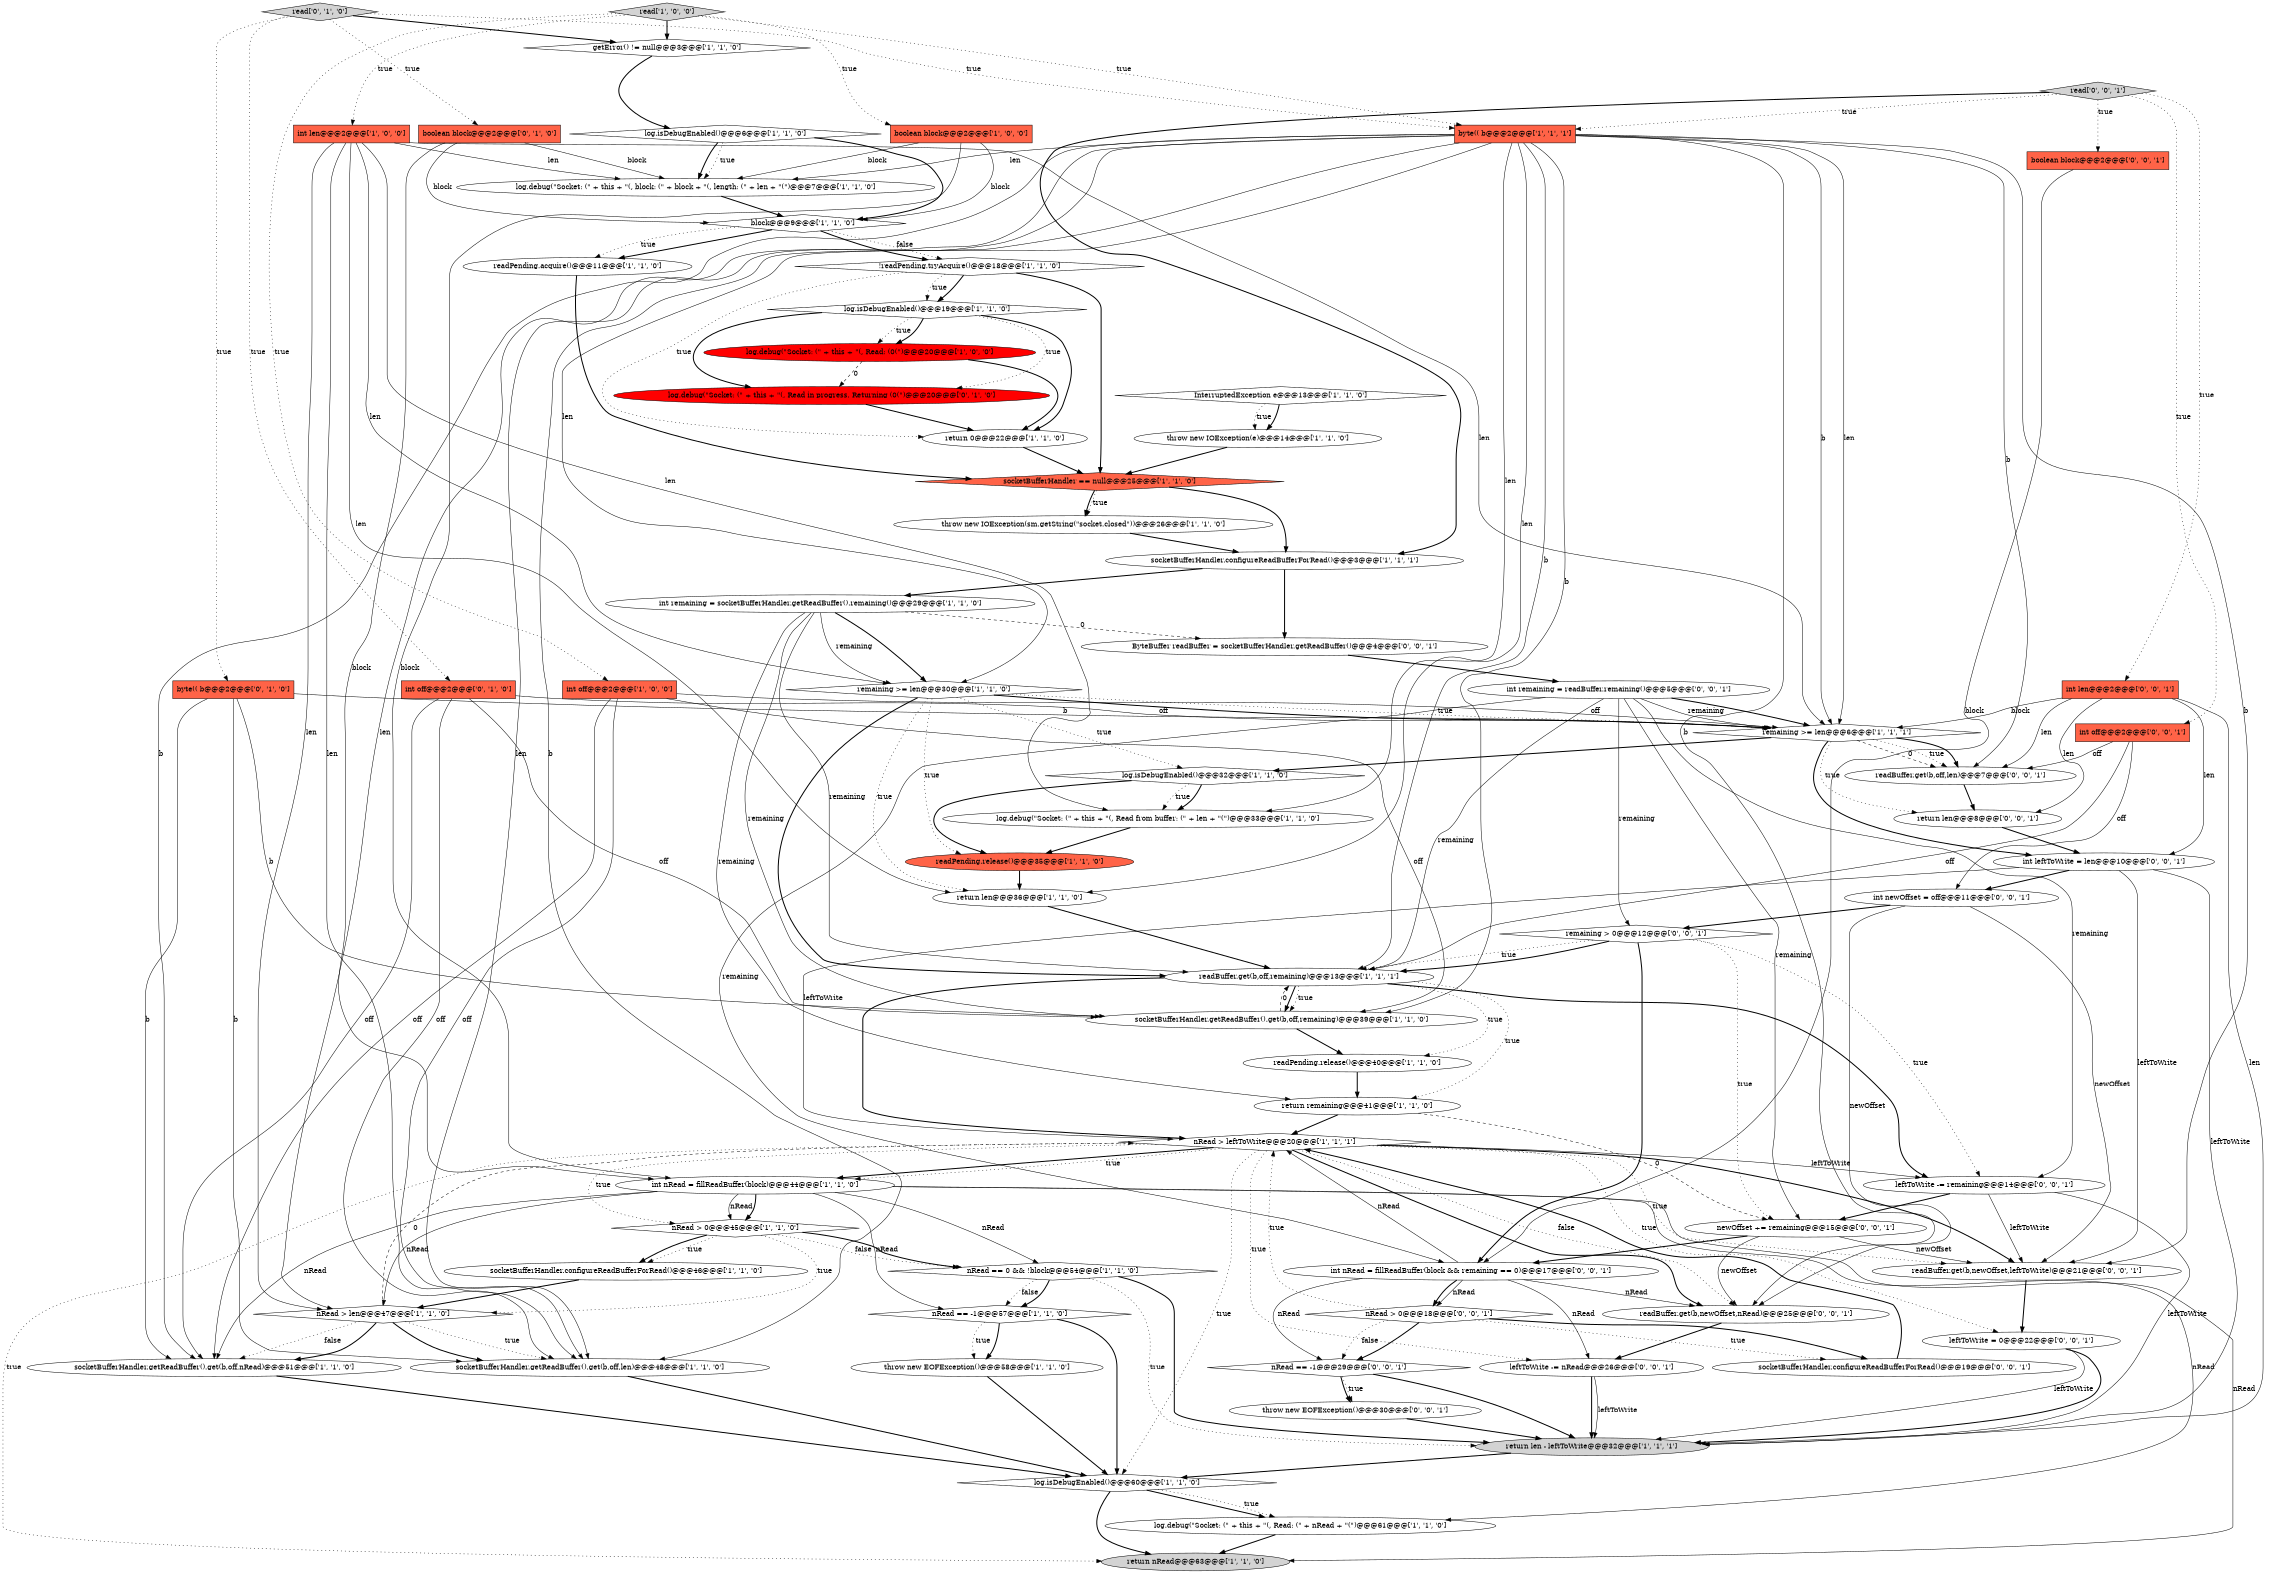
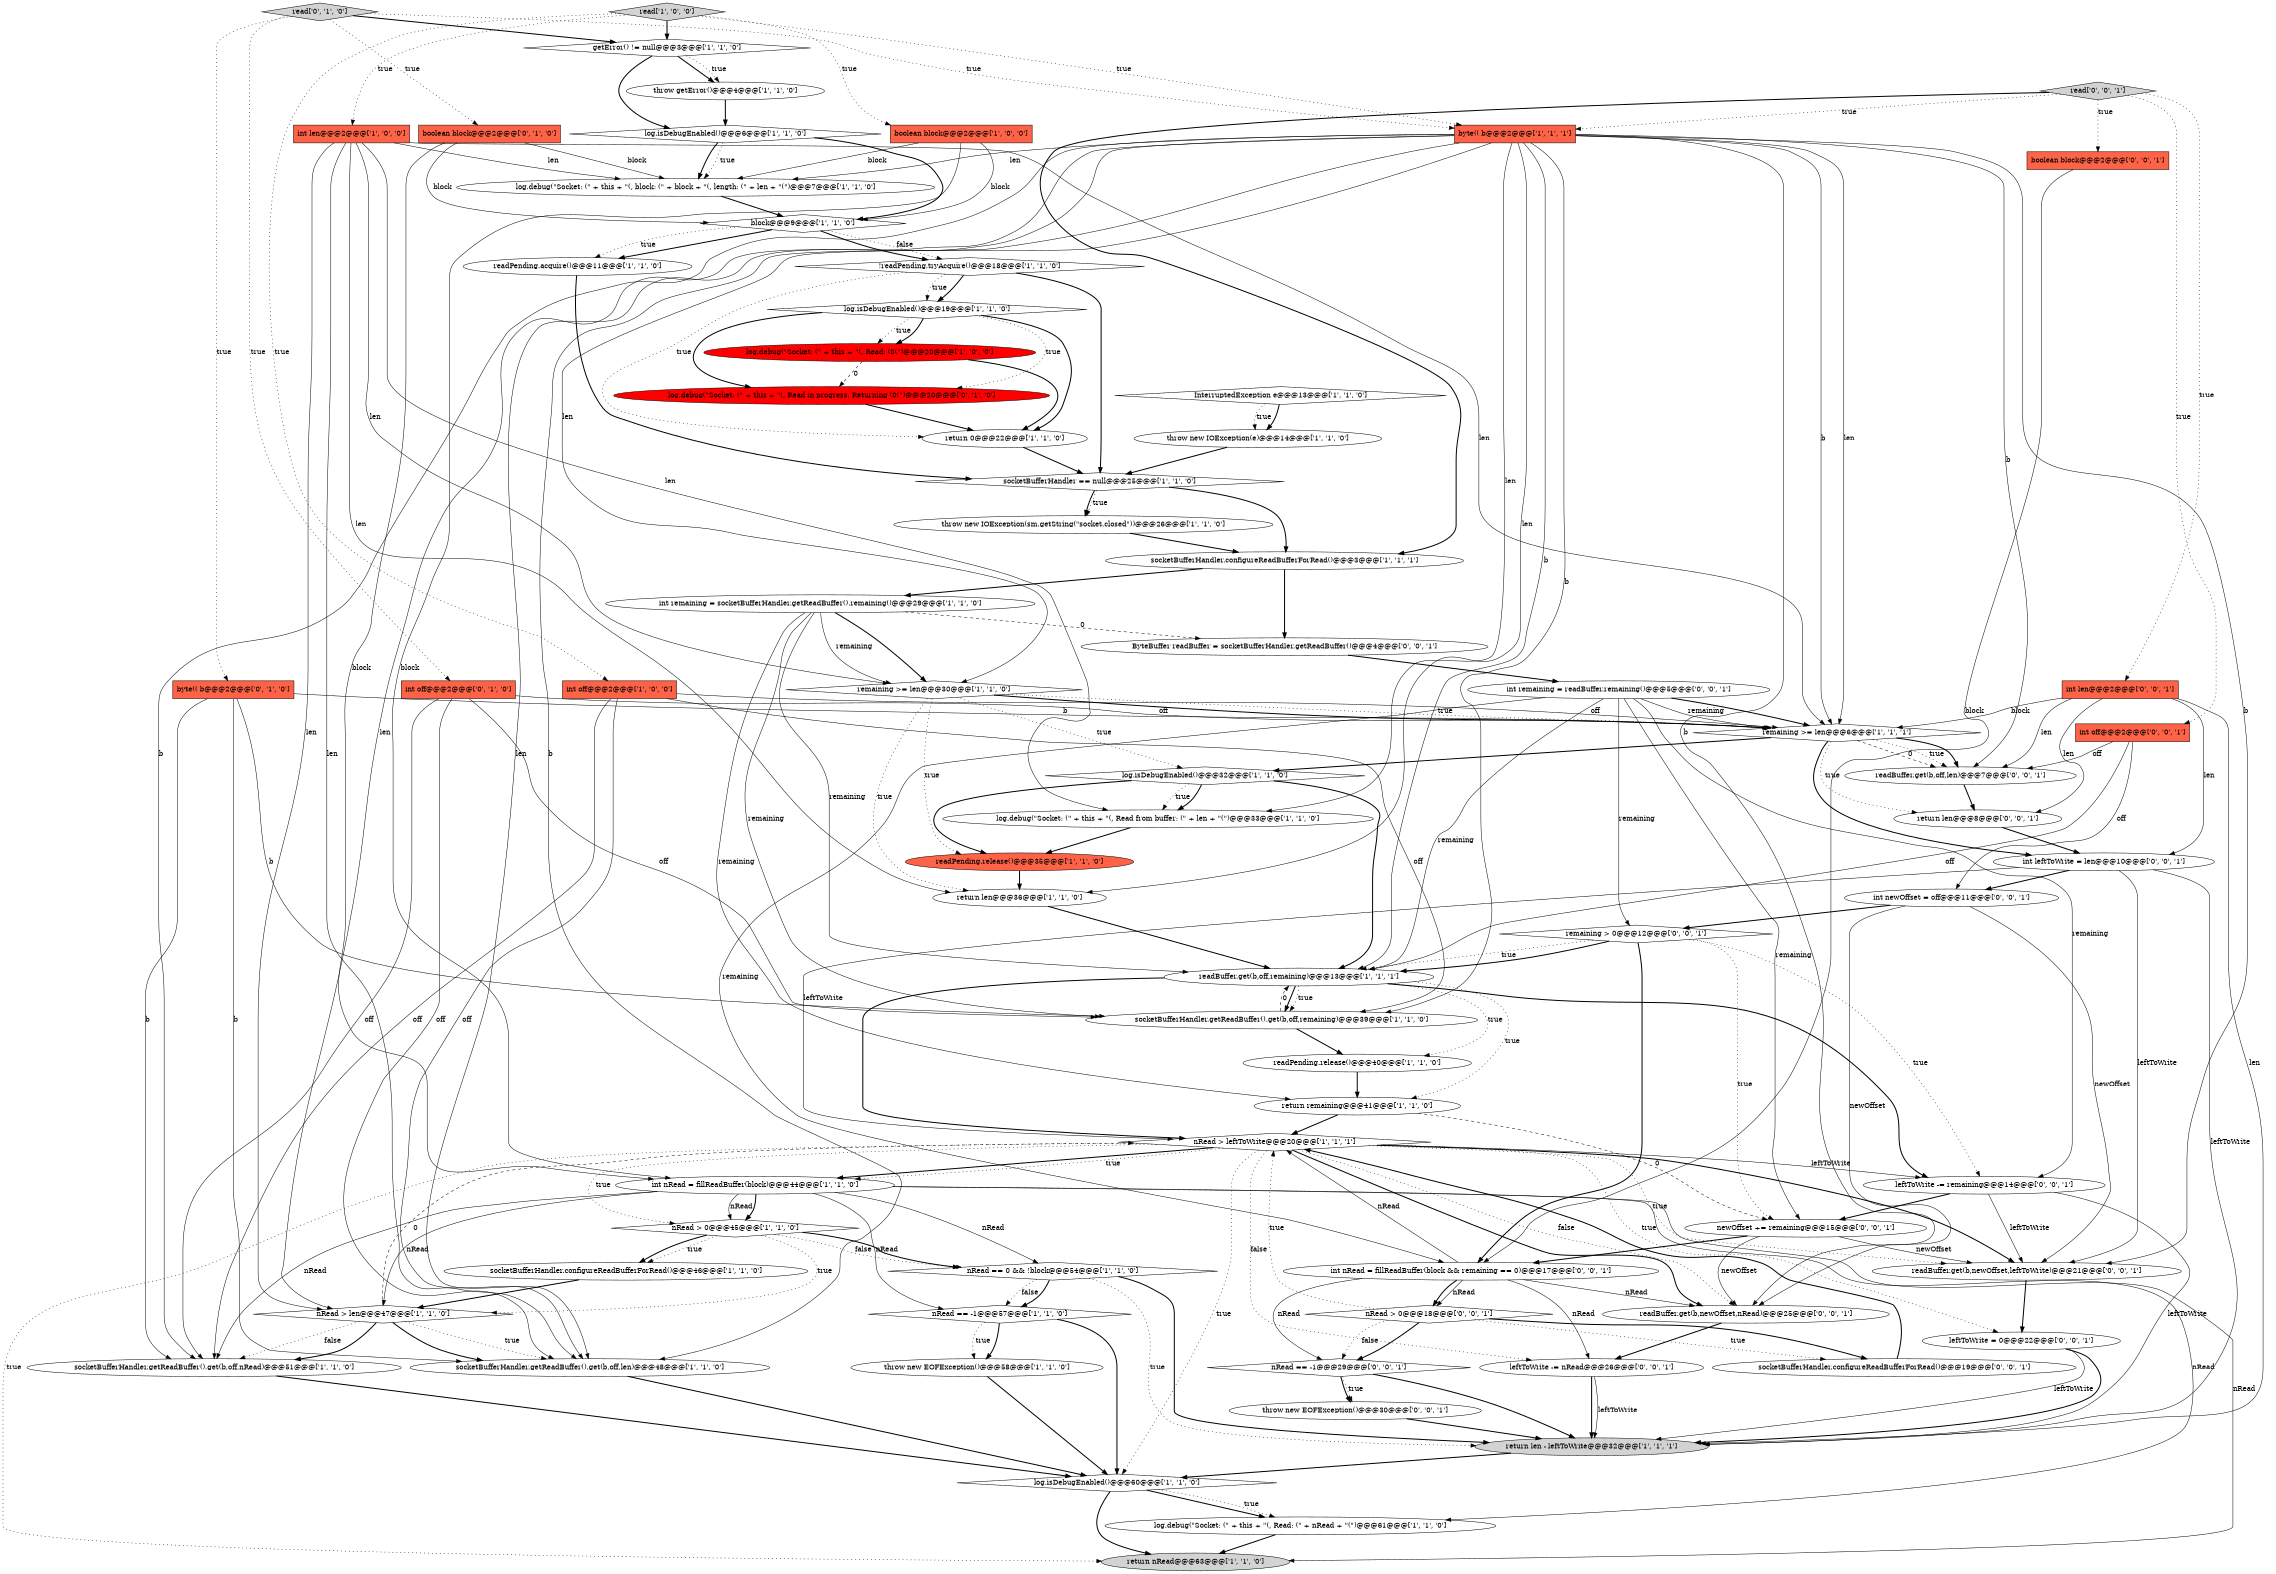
none -> (725, 91)
(1100, 482) -> (1100, 482)
(824, 960) -> (1377, 840)
(1259, 1250) -> (1259, 1250)
